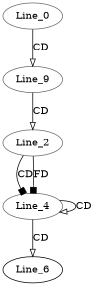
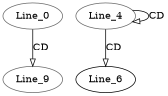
(33, 143) -> none
